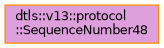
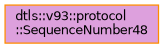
(82, 24) -> (82, 24)
